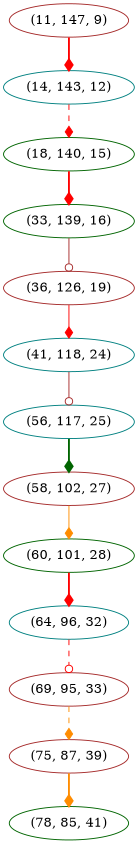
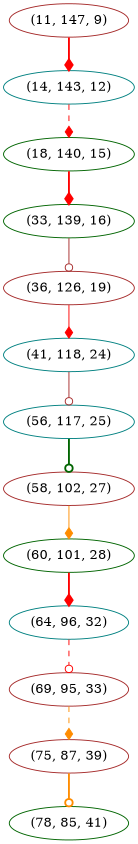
(69, 450) -> (69, 452)
(69, 784) -> (69, 786)
